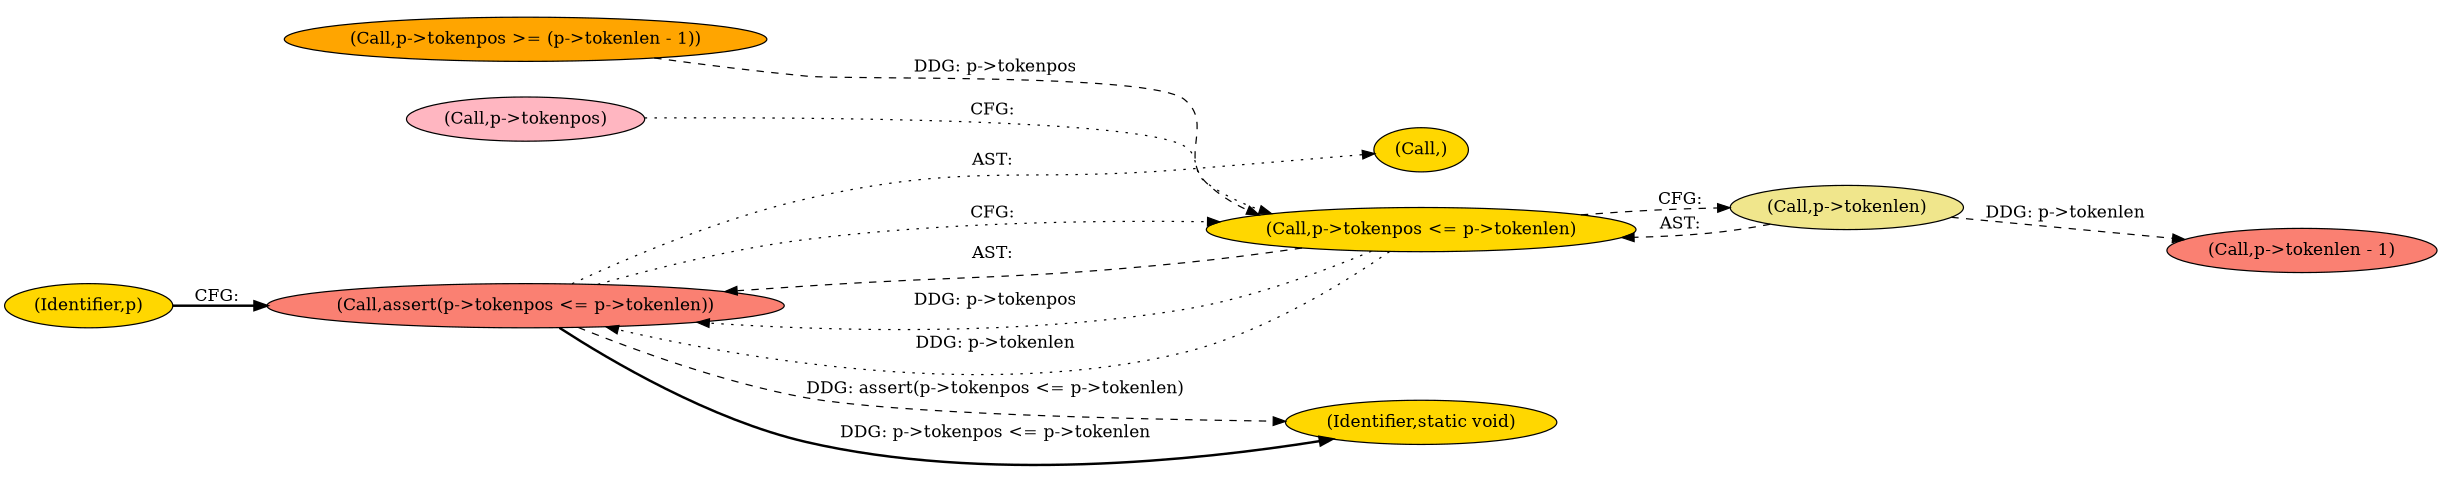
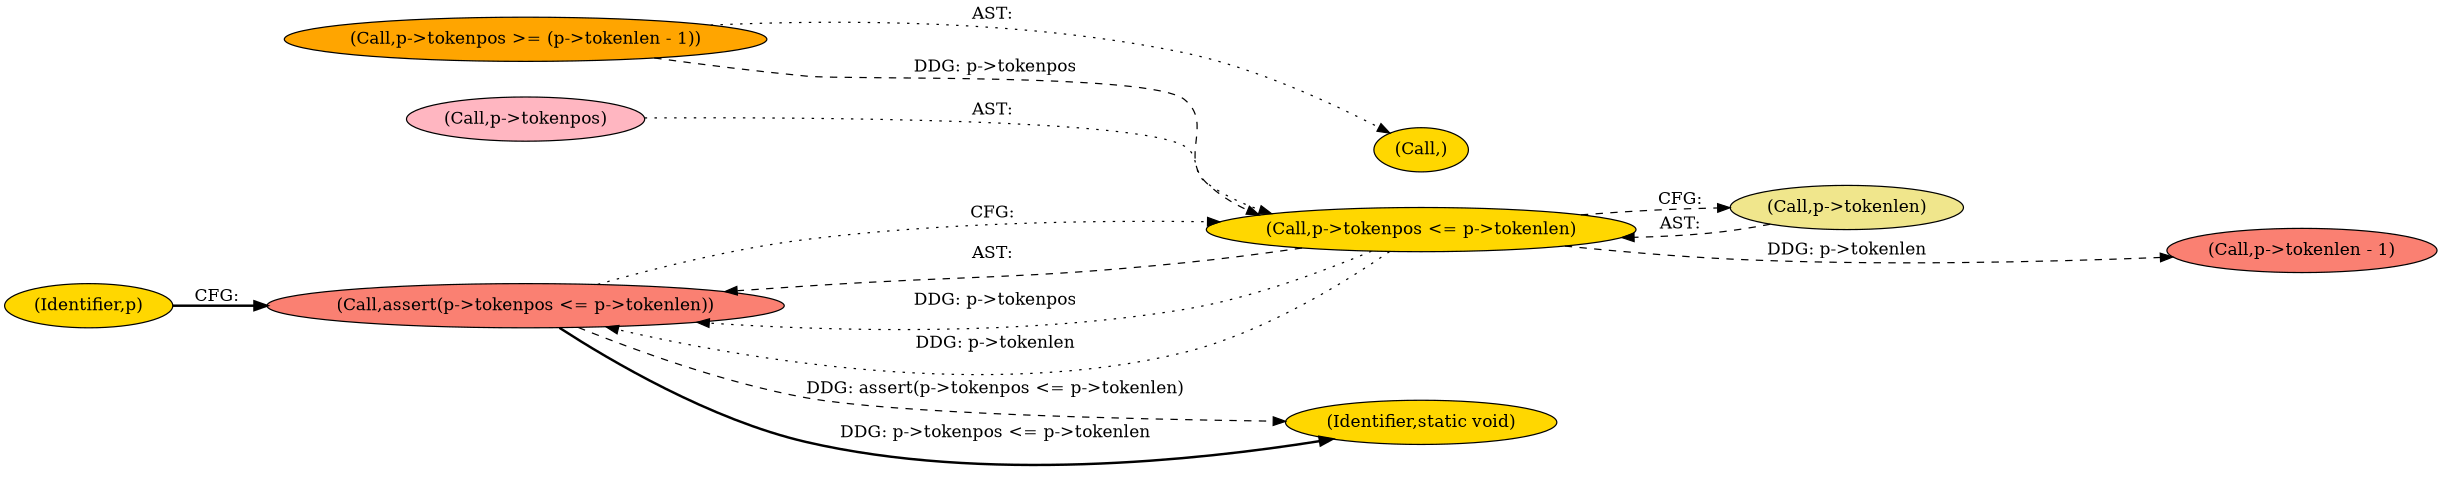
(995, 110) -> (995, 110)
(959, 177) -> (1053, 33)
(2062, 228) -> (1862, 263)
